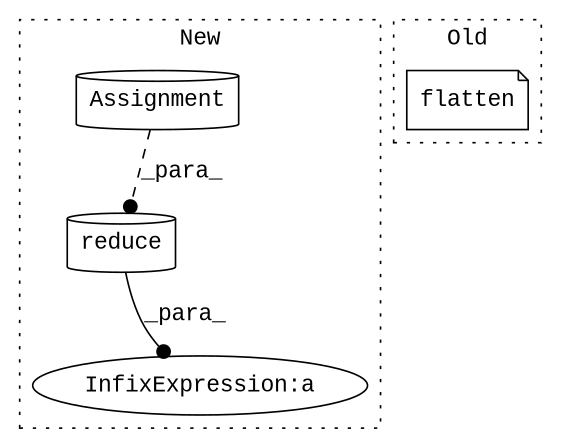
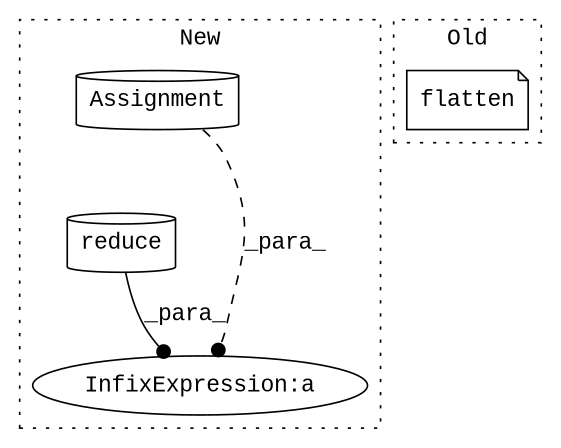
(141, 165) -> (244, 233)
